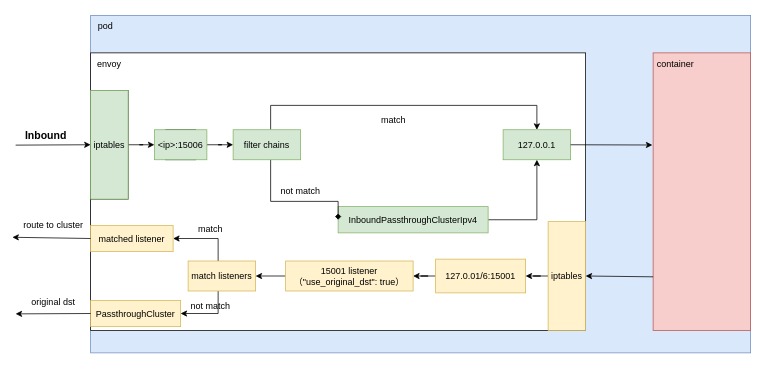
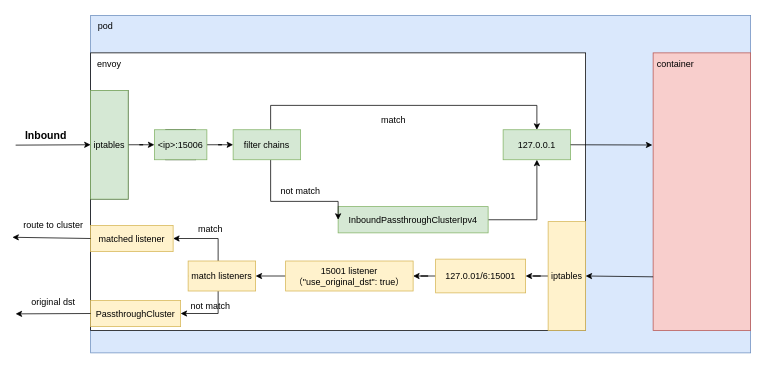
(338, 212) -> (338, 213)
